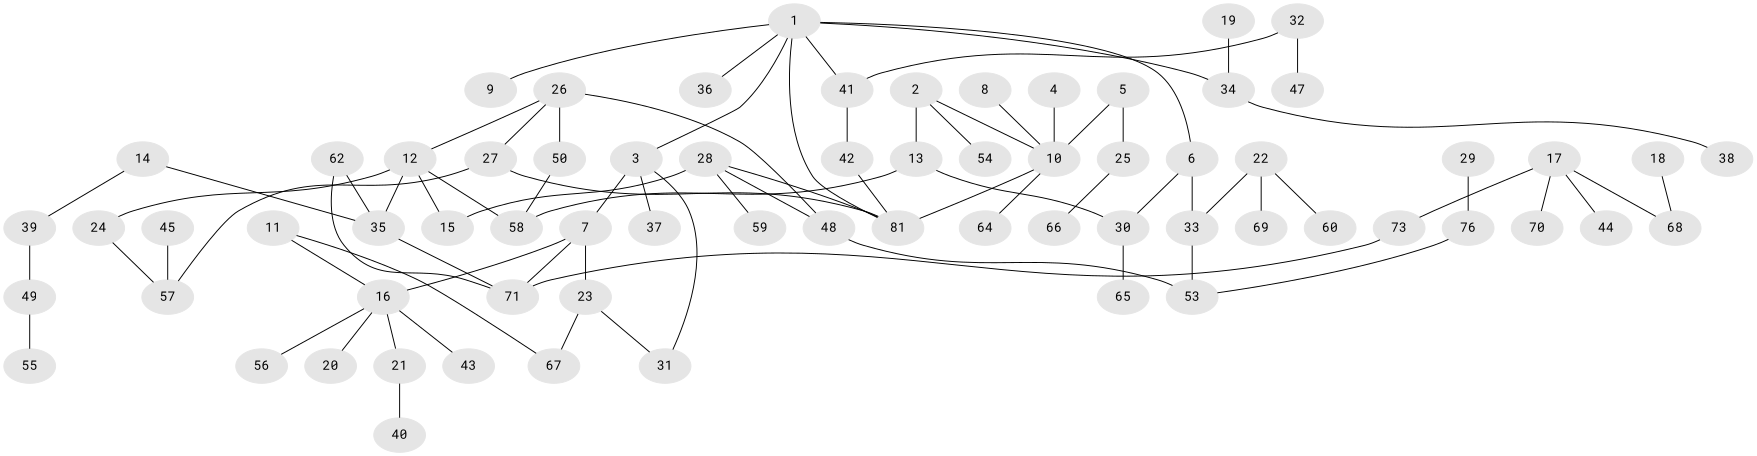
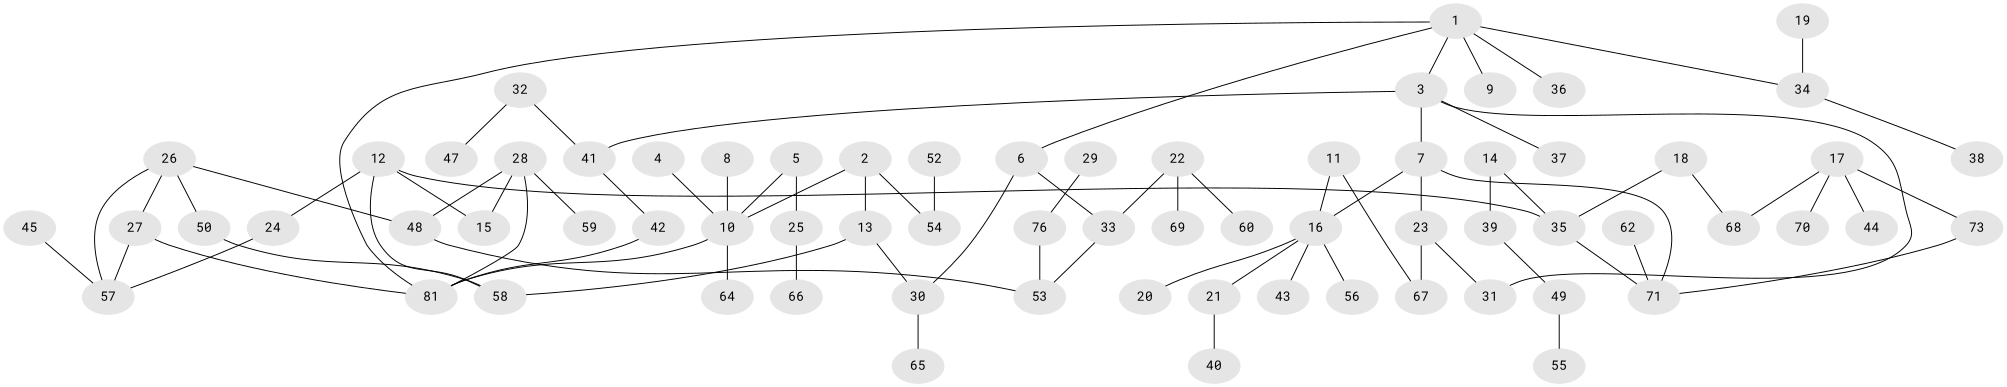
(821, 56) -> (1000, 104)
(485, 125) -> (99, 214)
none -> (934, 159)
(358, 194) -> (1614, 197)
